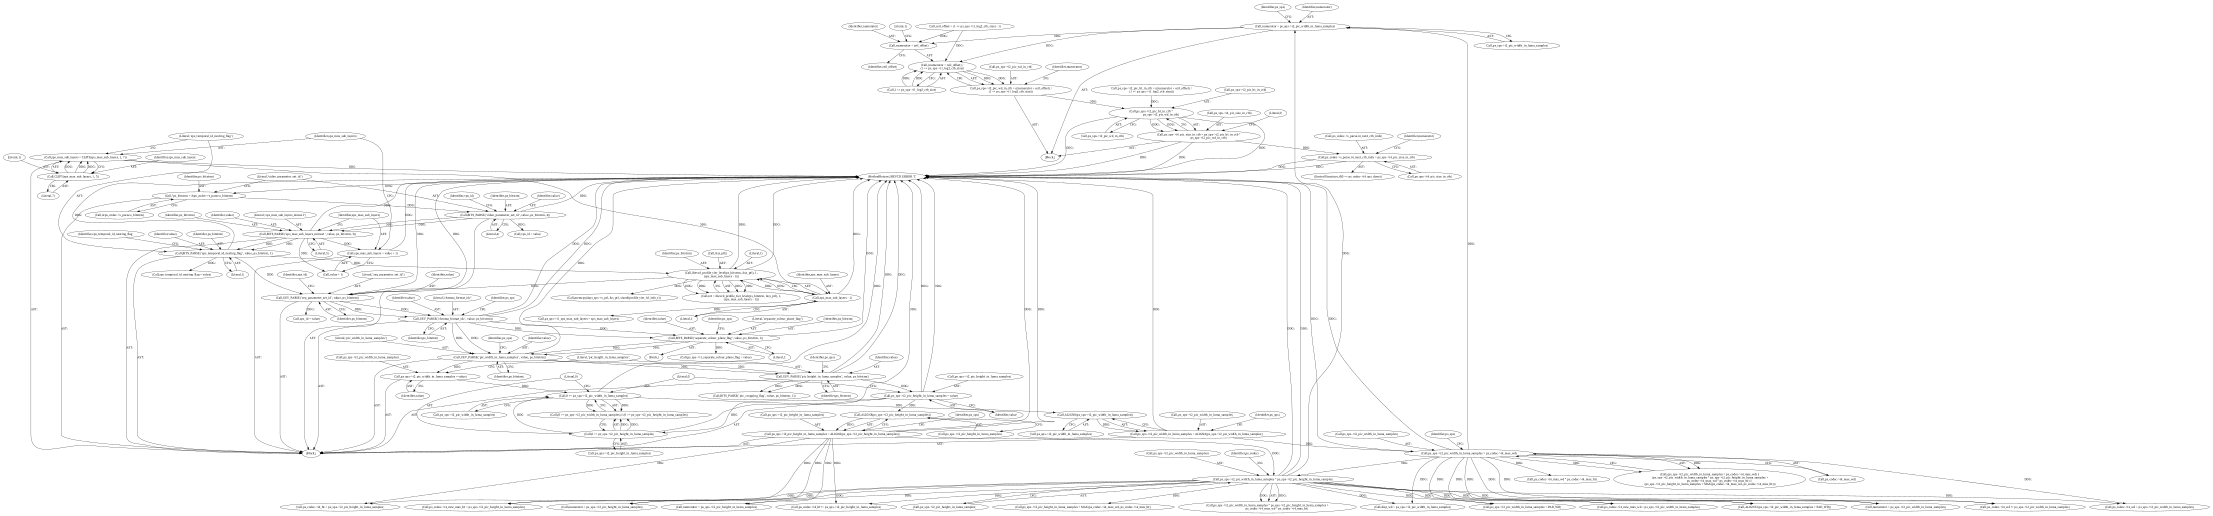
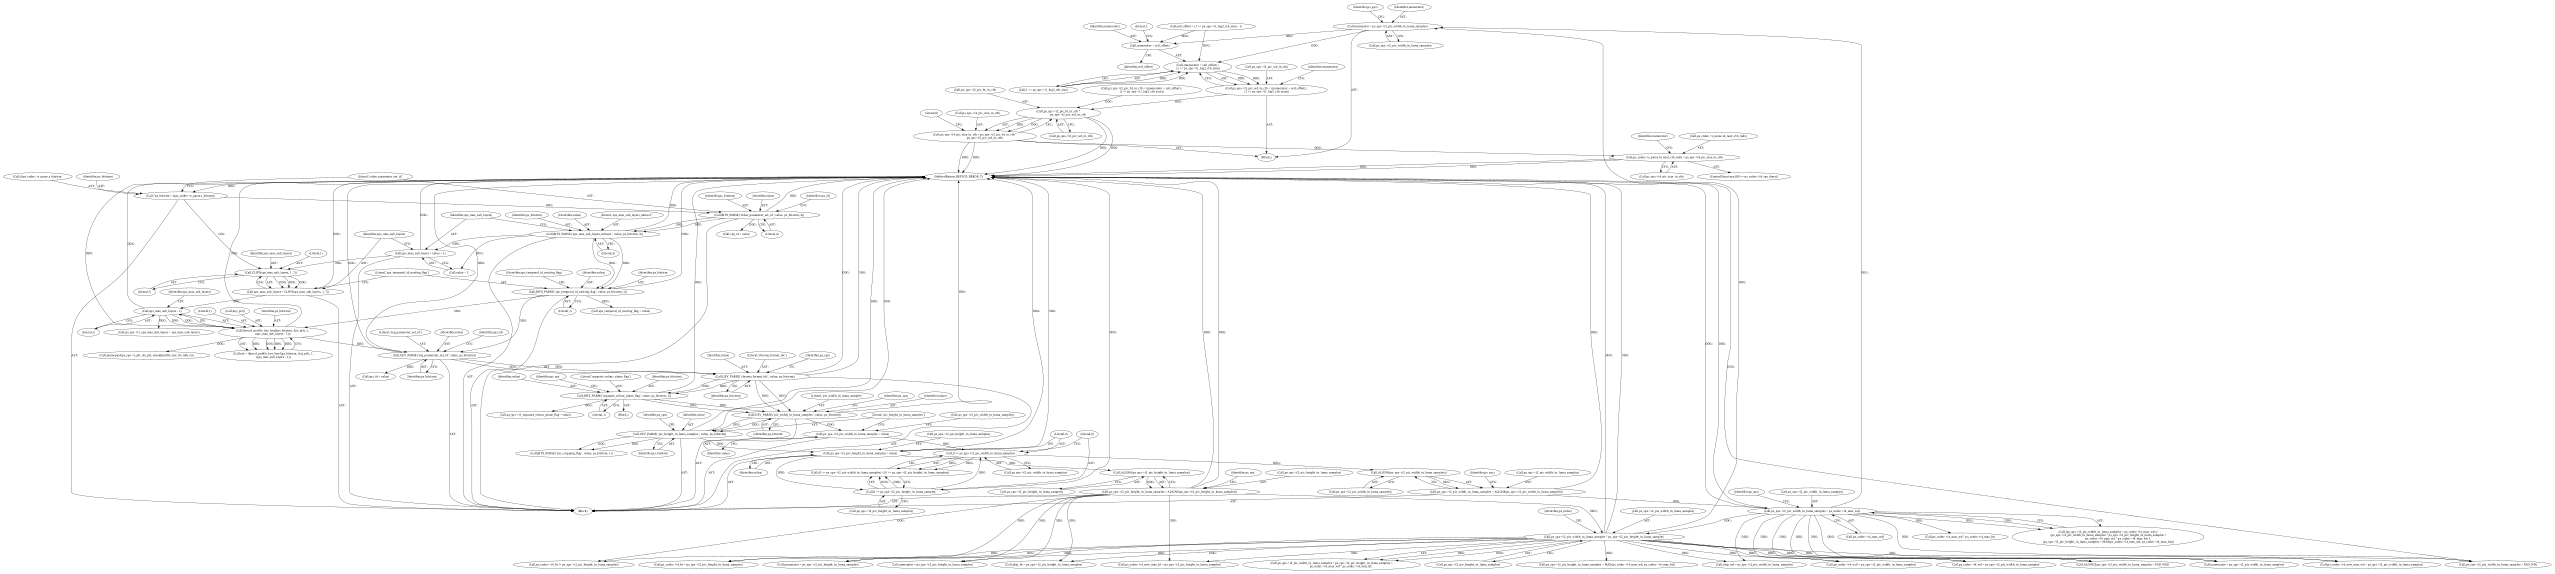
(163, 206) -> (218, 238)
none -> (340, 261)
(803, 353) -> (1730, 331)
none -> (1044, 565)
